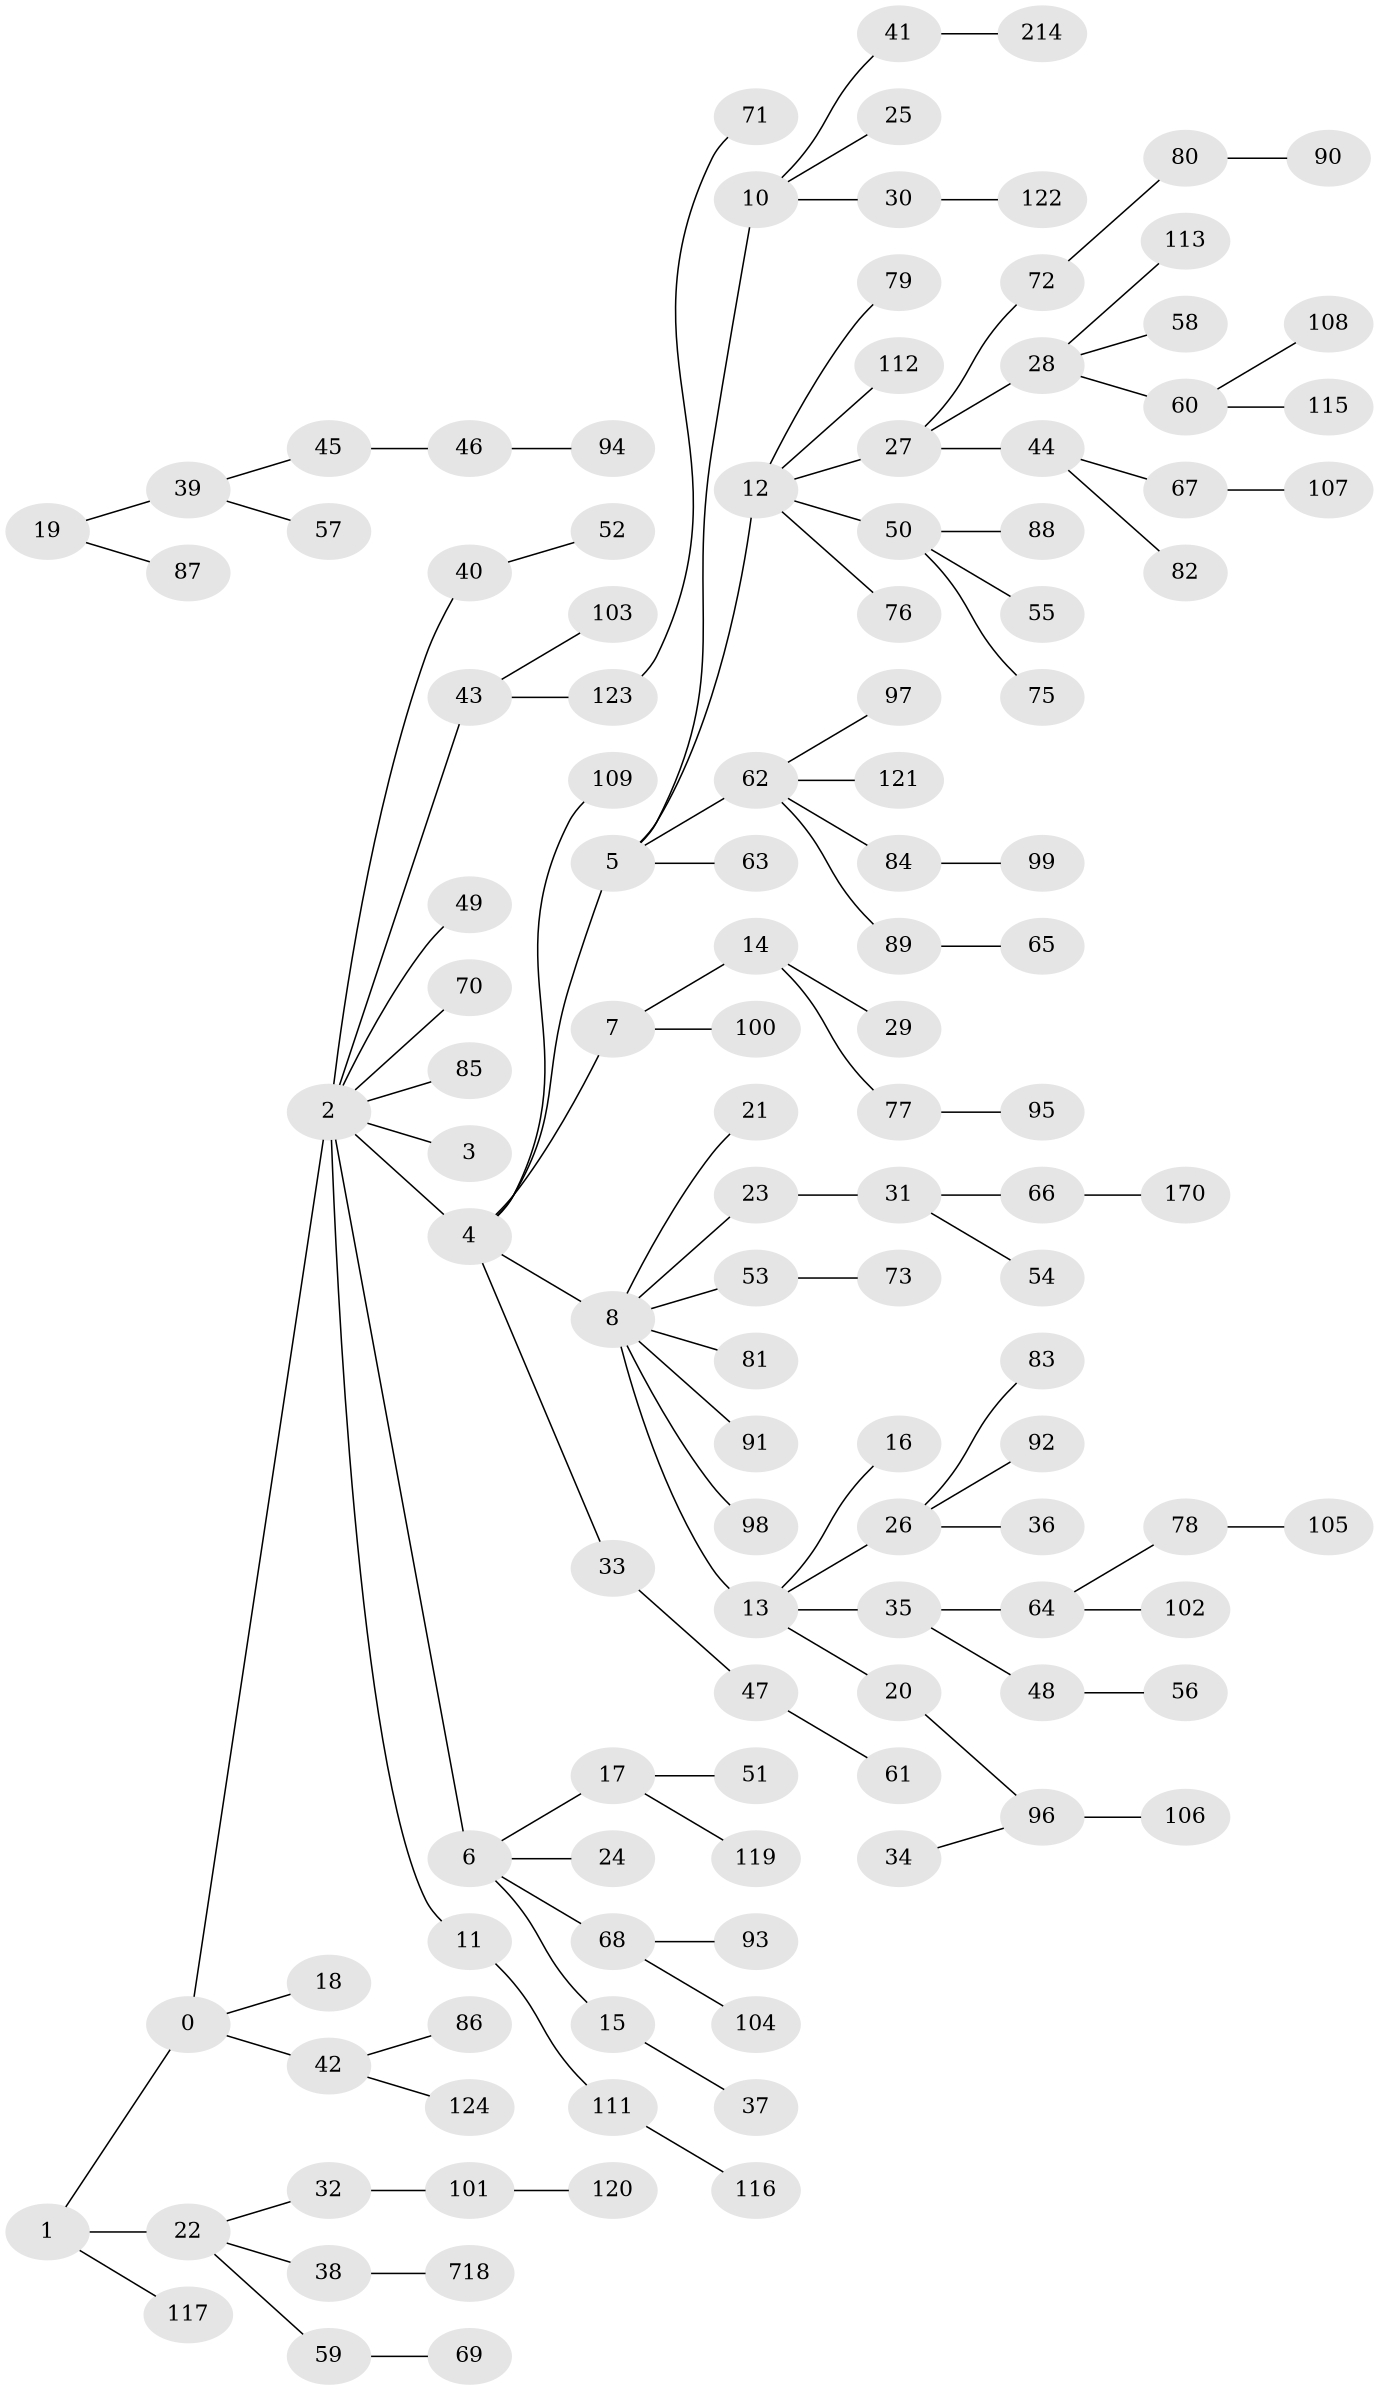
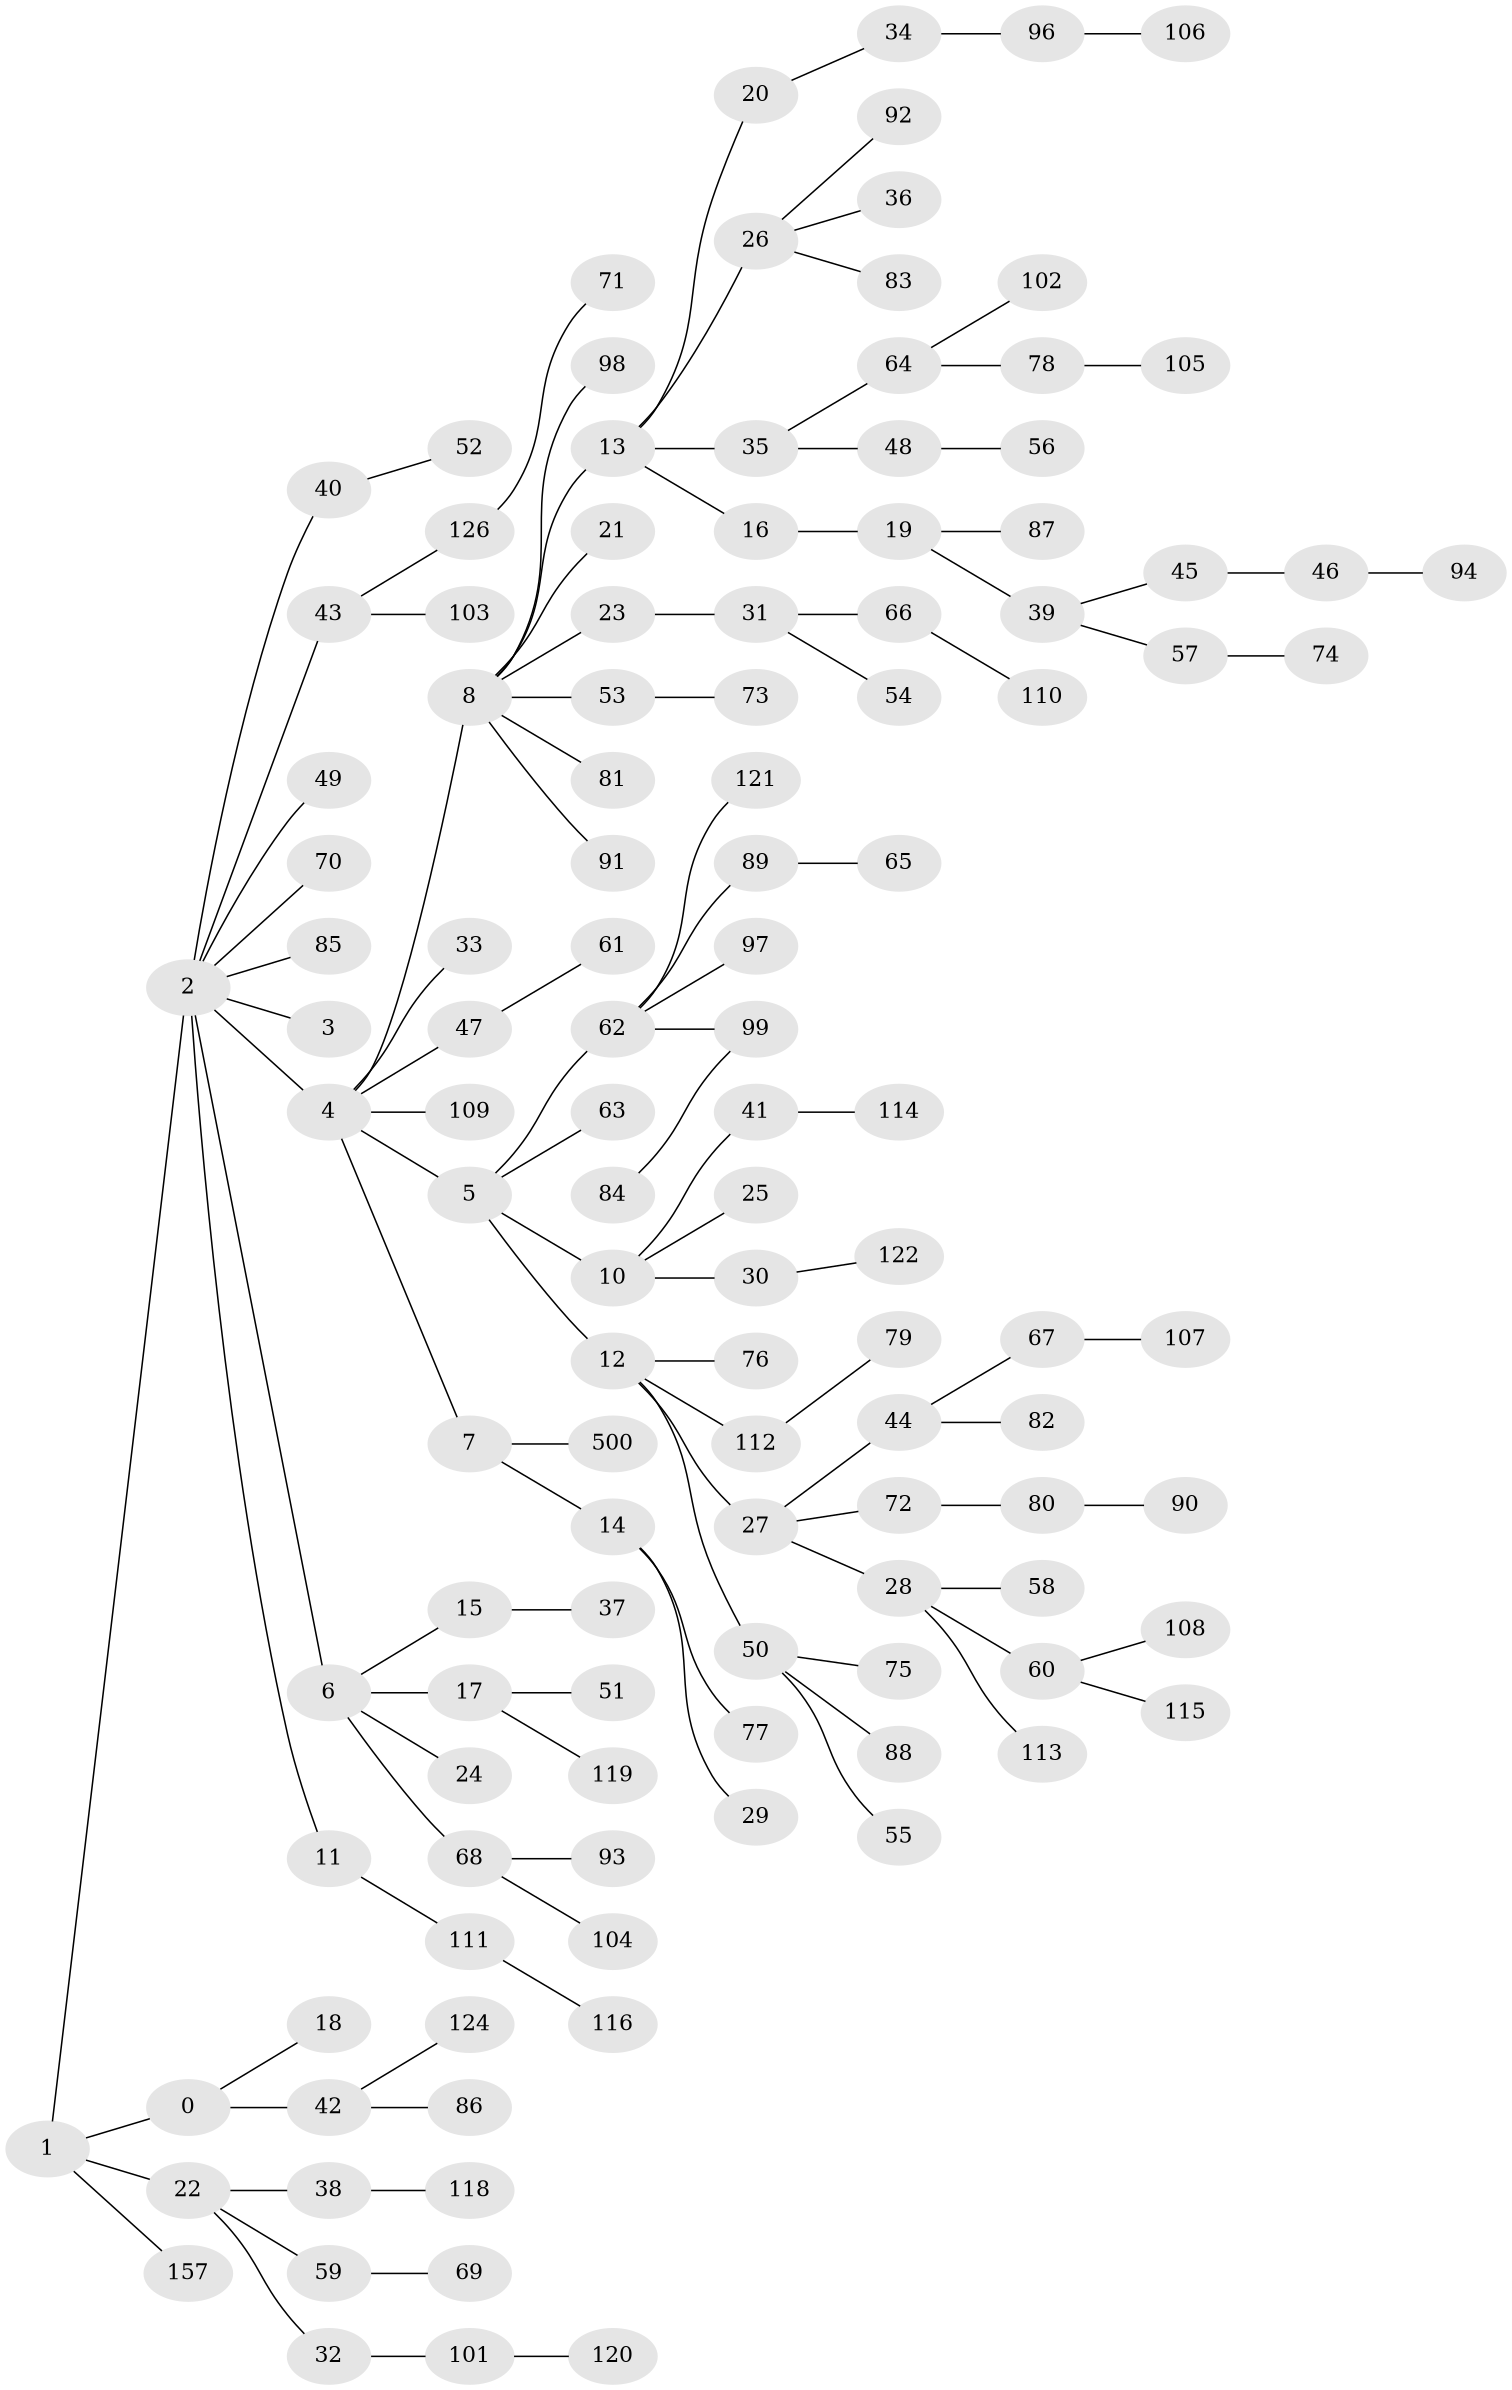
(1042, 34) -> (899, 1112)
(816, 381) -> (828, 1391)
none -> (828, 531)
none -> (1326, 656)
(613, 697) -> (470, 531)
(828, 822) -> (685, 1029)
(756, 1029) -> (613, 1444)
(1042, 1112) -> none
(1186, 1195) -> (1042, 697)
(259, 1568) -> (118, 1569)
(684, 1630) -> (400, 1071)
(971, 1755) -> (828, 64)
(470, 2273) -> (470, 2190)
(188, 2315) -> (188, 2273)
